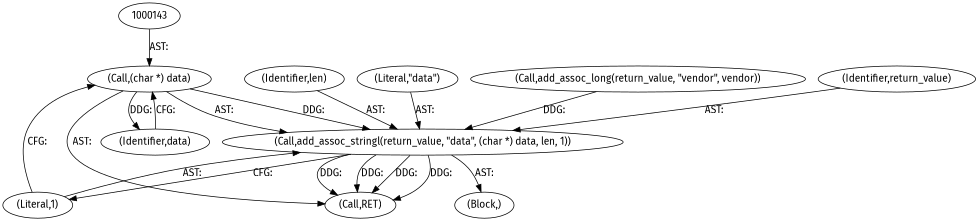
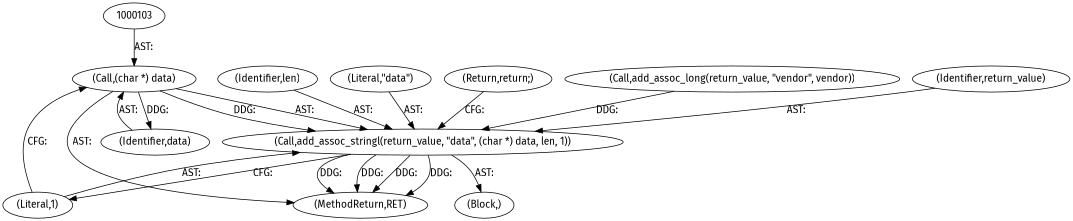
(149, 16) -> (134, 16)
none -> (498, 79)
(167, 111) -> (130, 111)
(360, 205) -> (360, 205)
